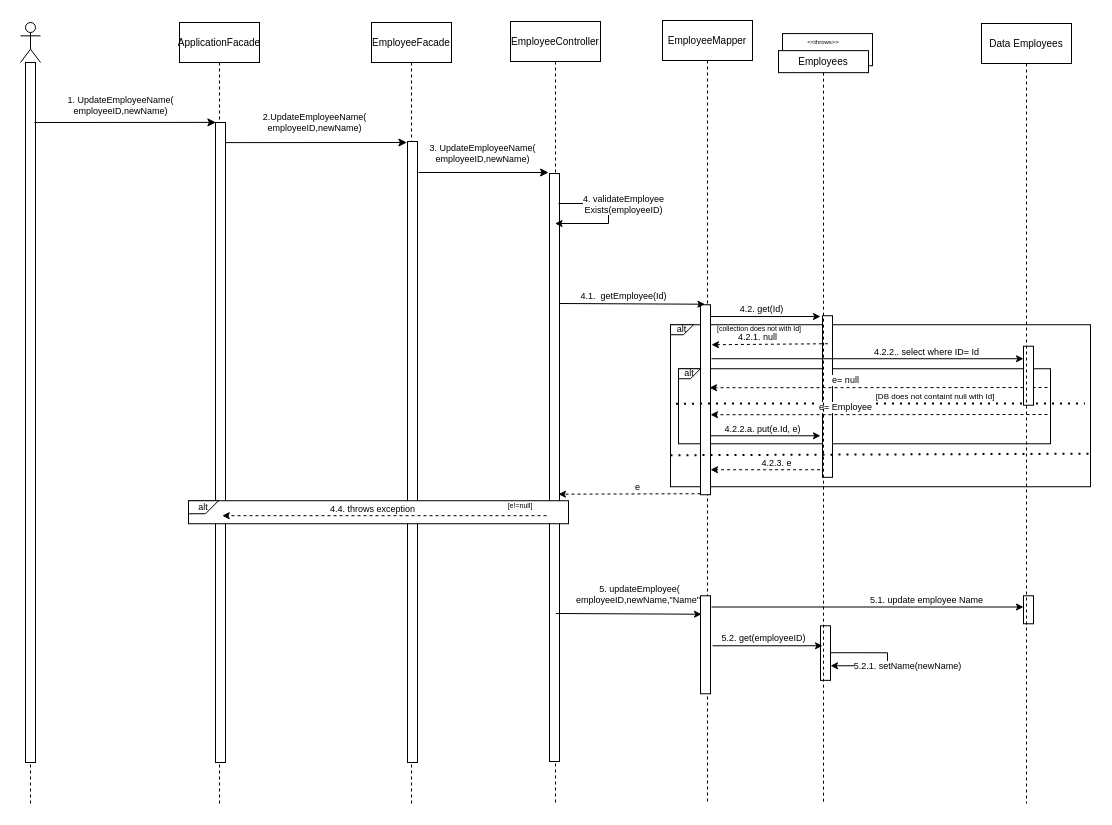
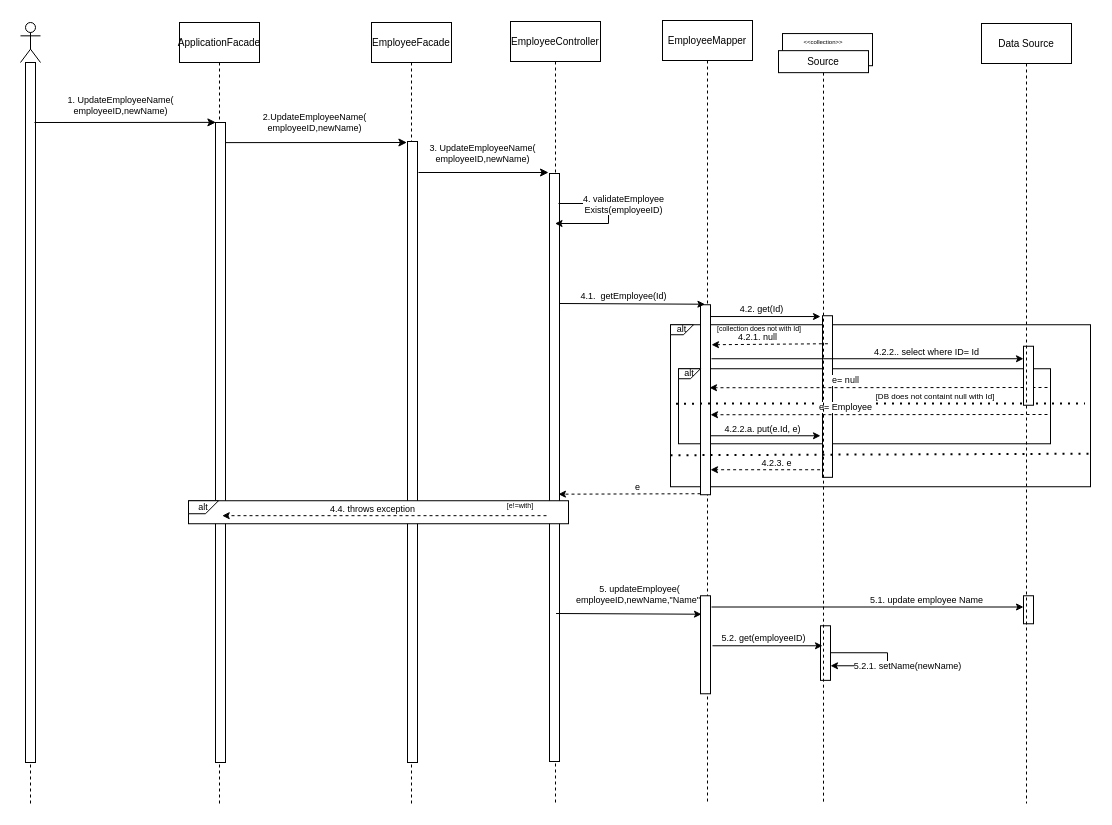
(824, 43) -> (824, 43)
(1026, 44) -> (1026, 44)
(823, 62) -> (823, 62)
(521, 507) -> (521, 507)
